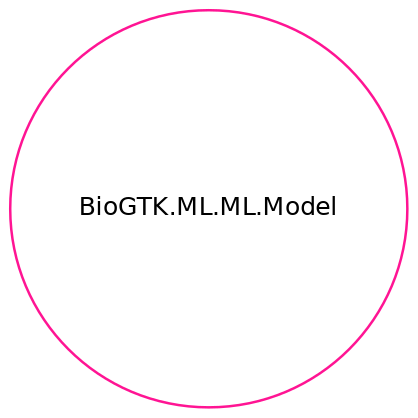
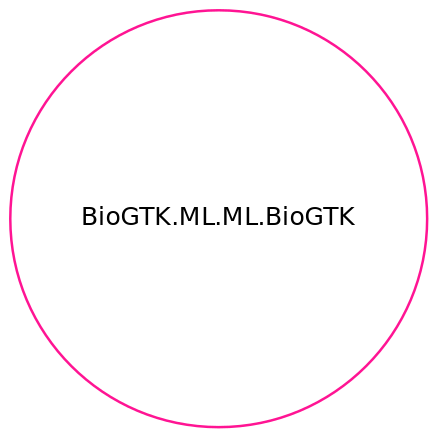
(209, 209) -> (219, 219)
